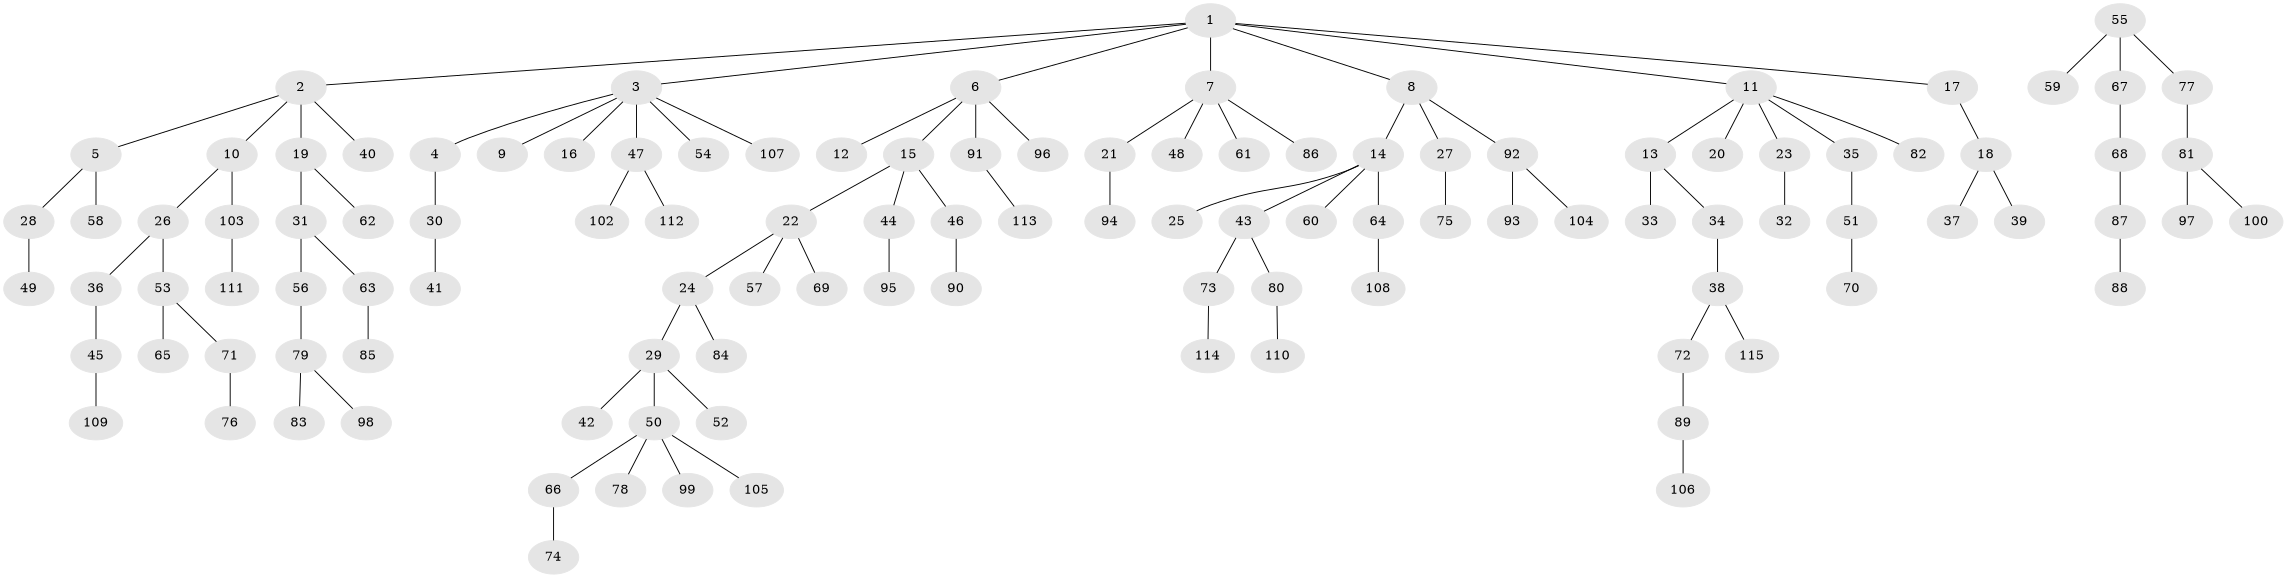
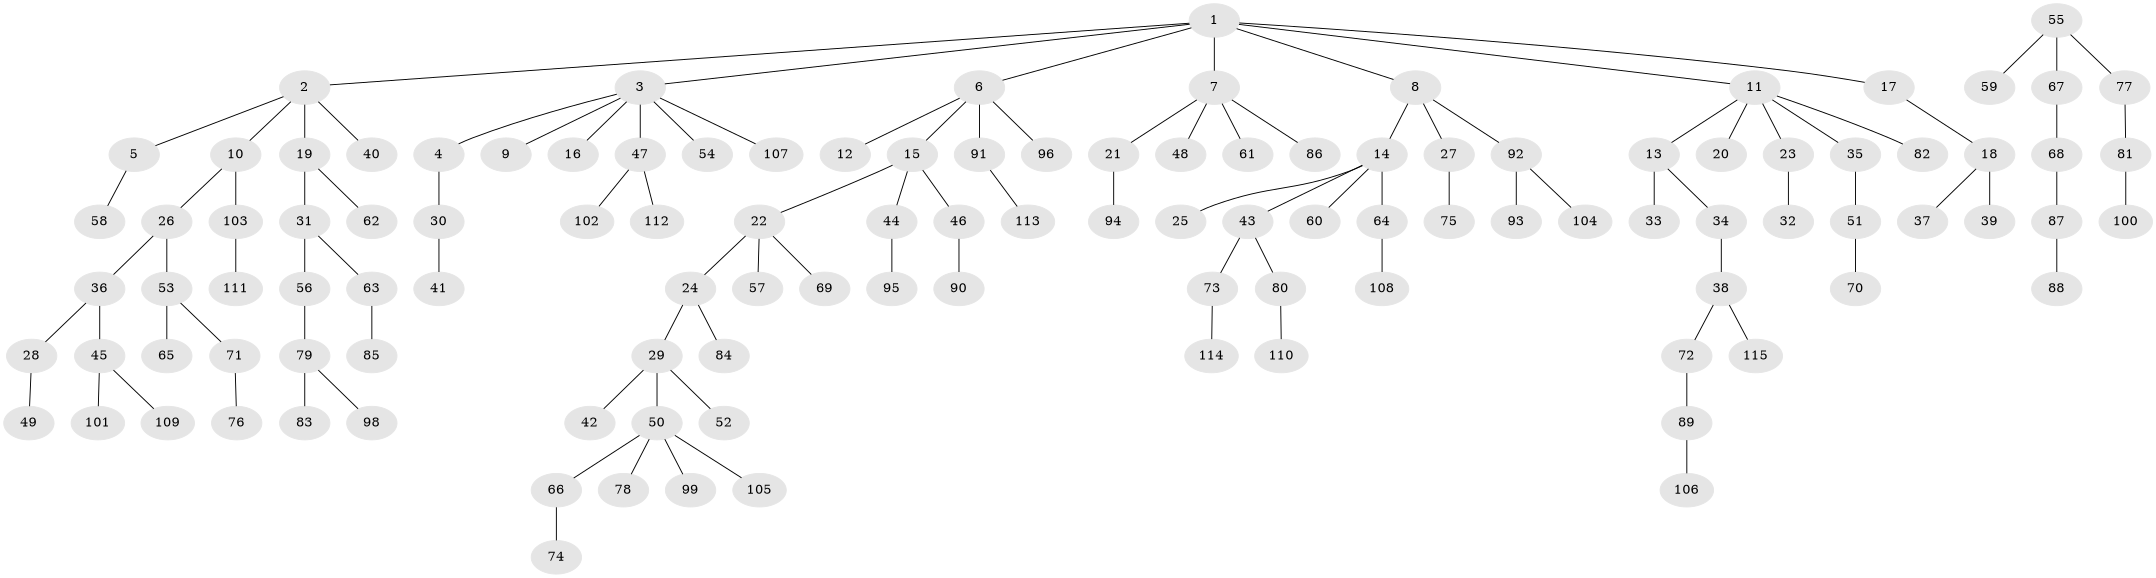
(63, 188) -> (66, 322)
(2187, 222) -> none
none -> (98, 423)
